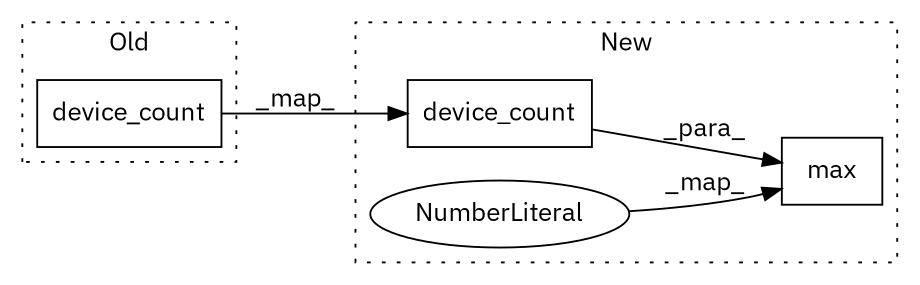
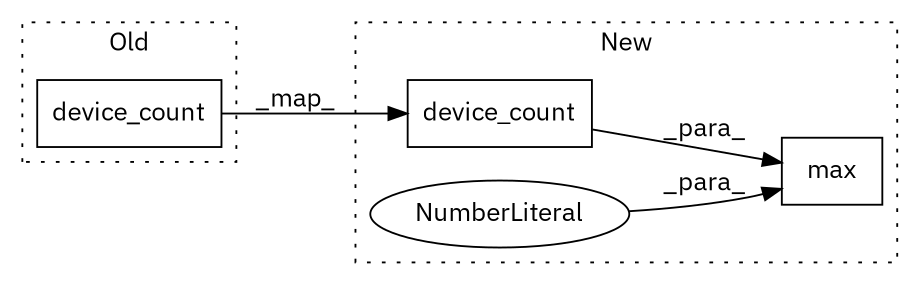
(706, 183) -> (706, 183)
